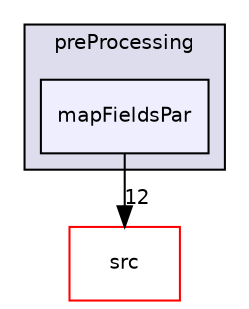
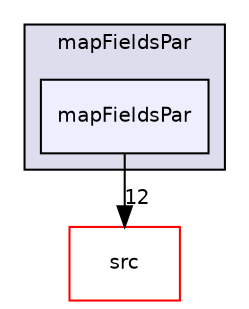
(125, 44) -> (125, 44)
